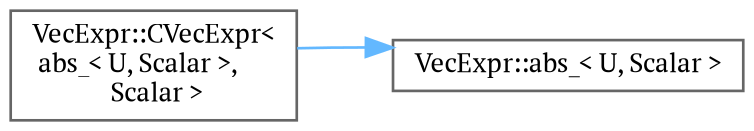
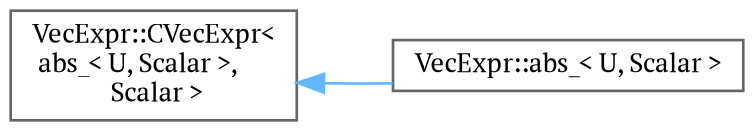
(331, 48) -> (358, 84)
